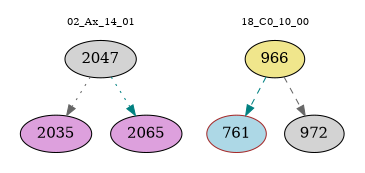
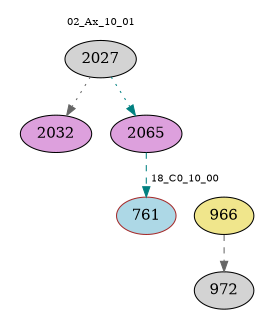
(101, 22) -> (101, 22)
(101, 59) -> (101, 59)
(258, 92) -> (146, 175)
(56, 134) -> (56, 134)
